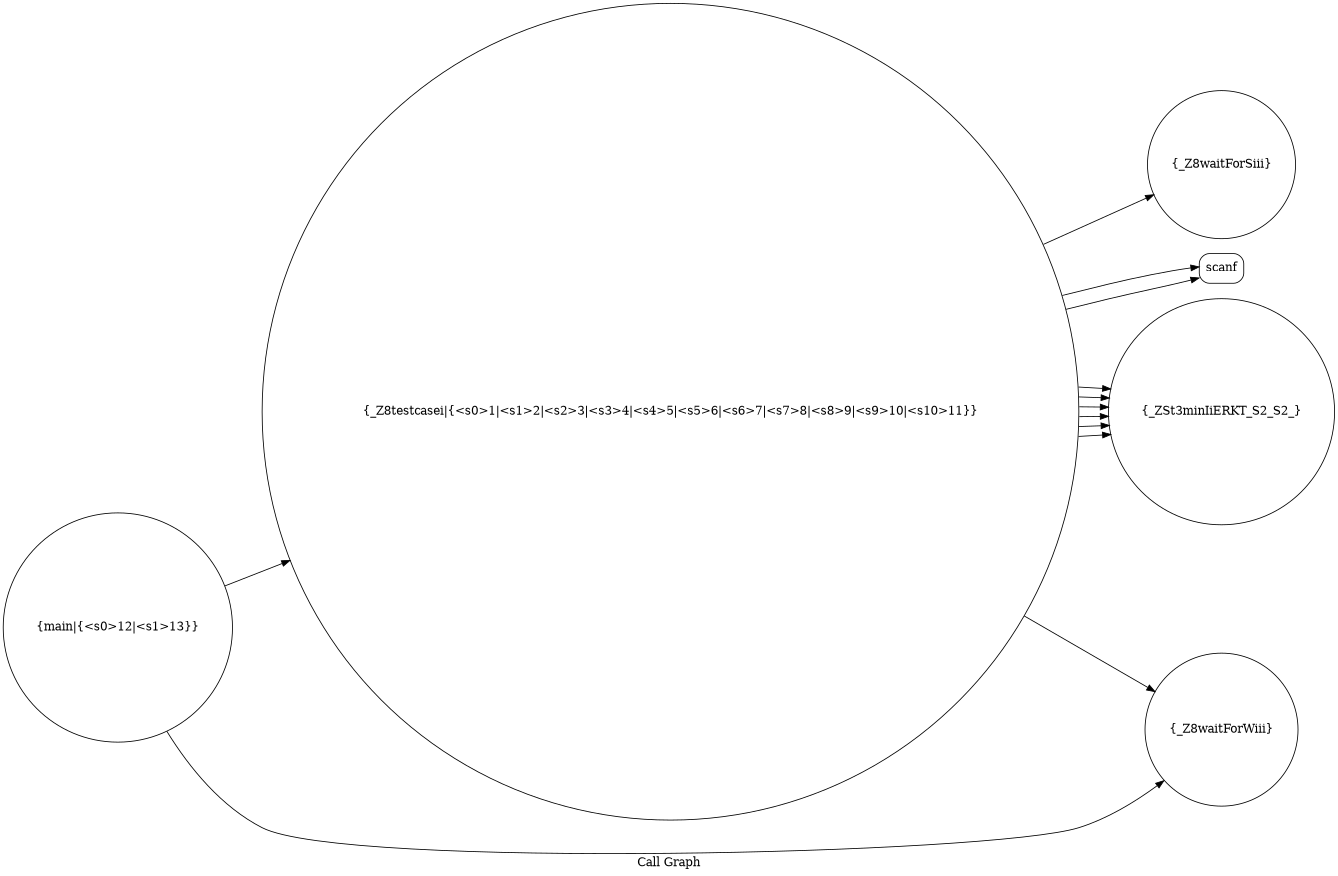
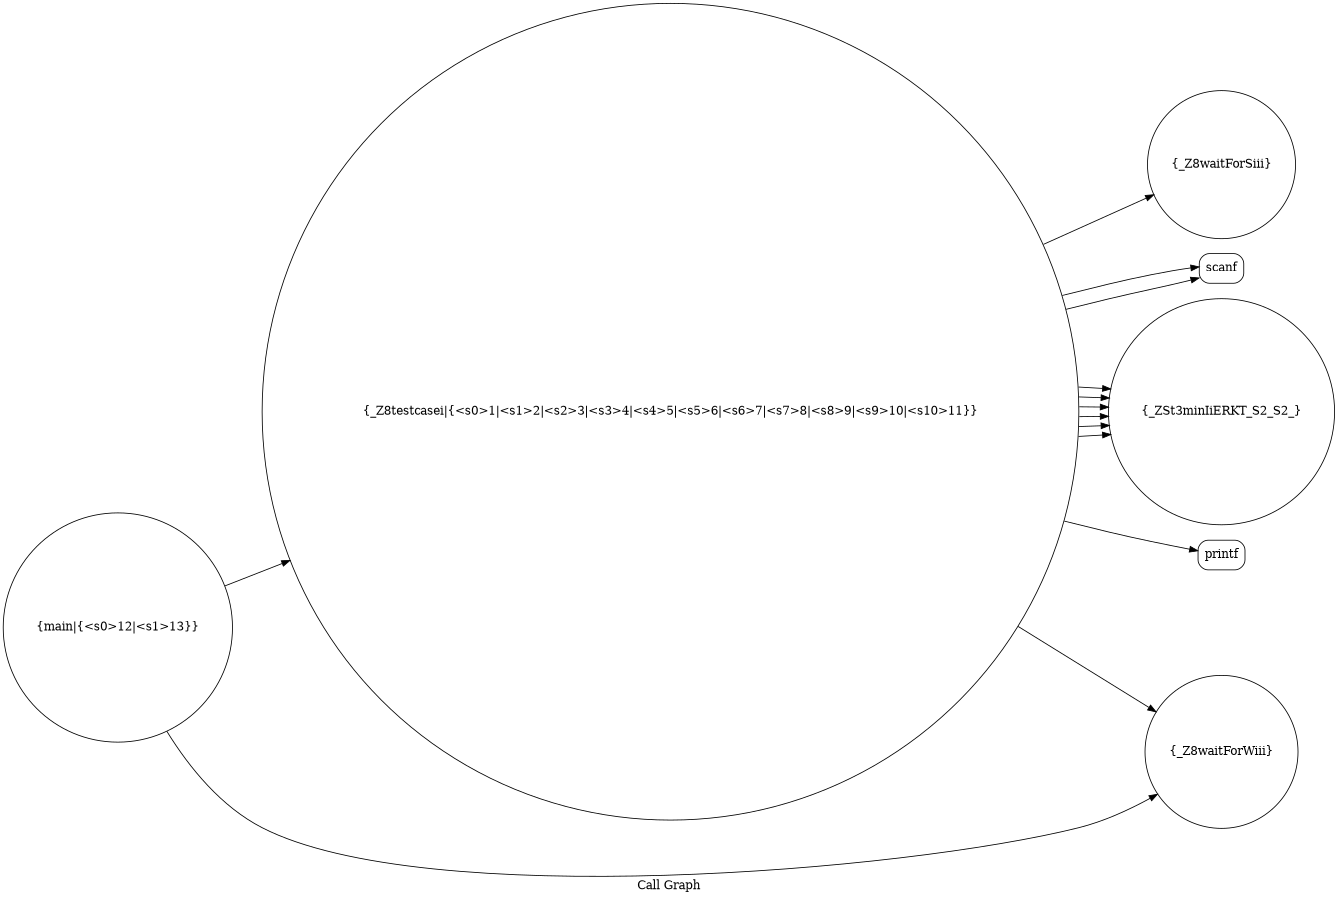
none -> (1221, 555)
